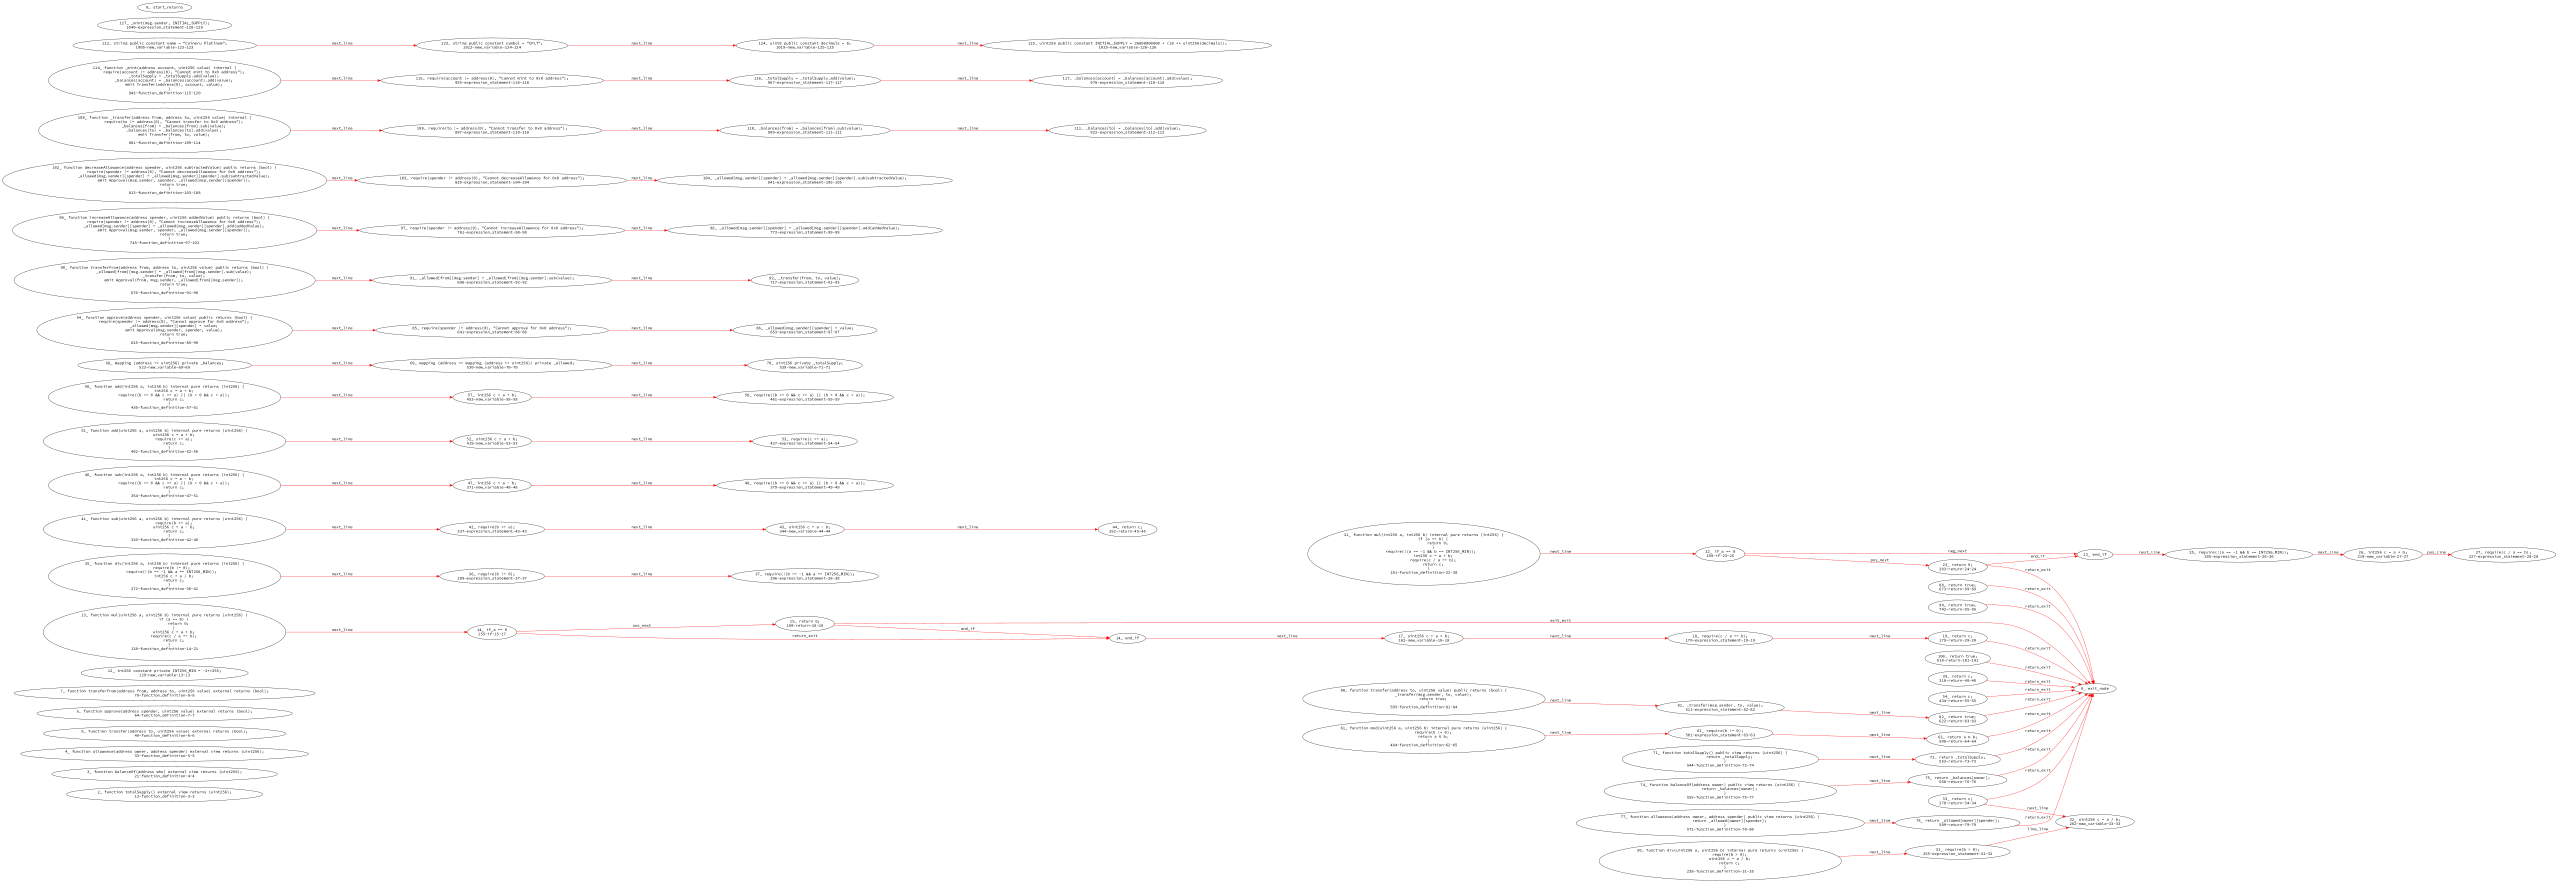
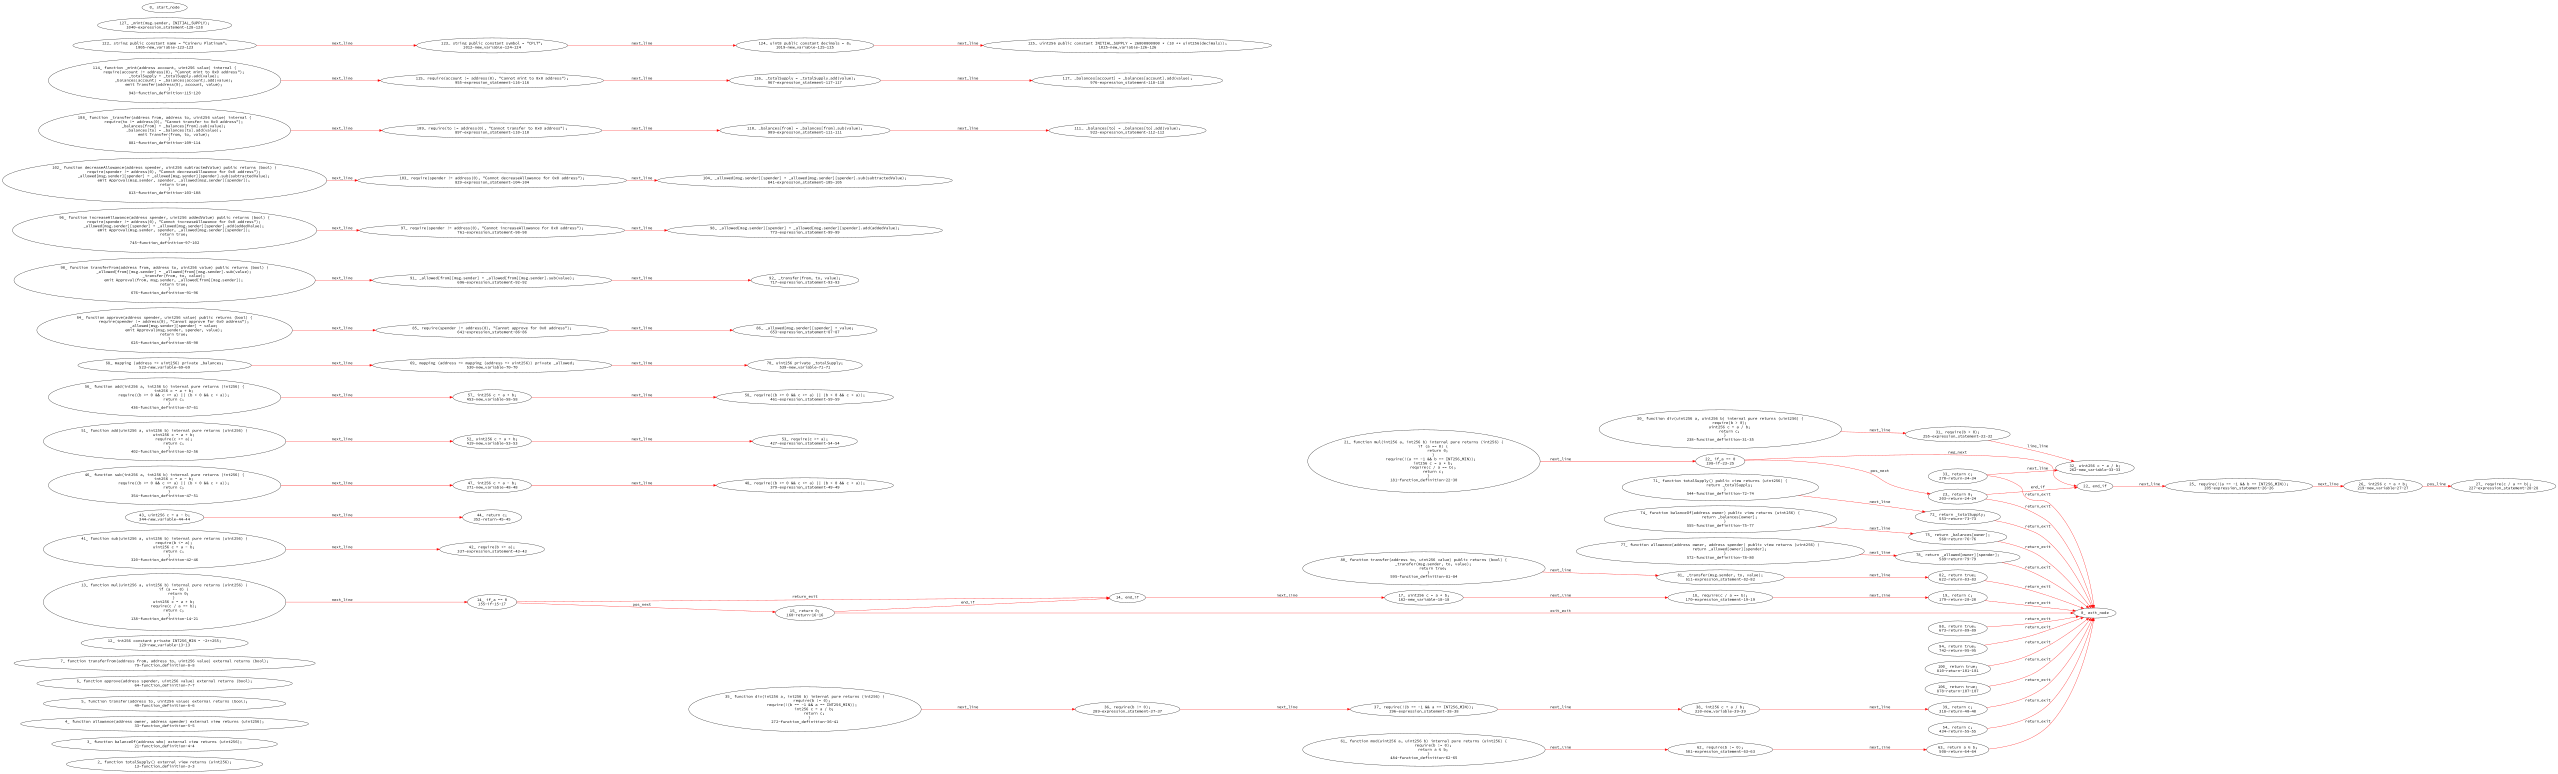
(165, 8) -> (165, 8)
(654, 529) -> none
none -> (1958, 689)
none -> (1720, 709)
